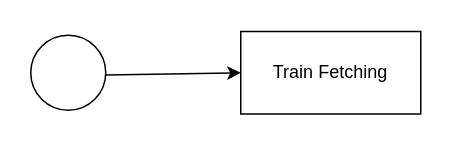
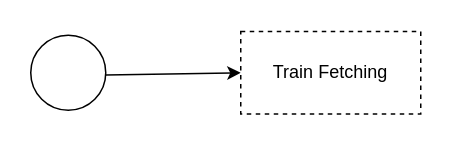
(331, 73) -> (331, 73)
